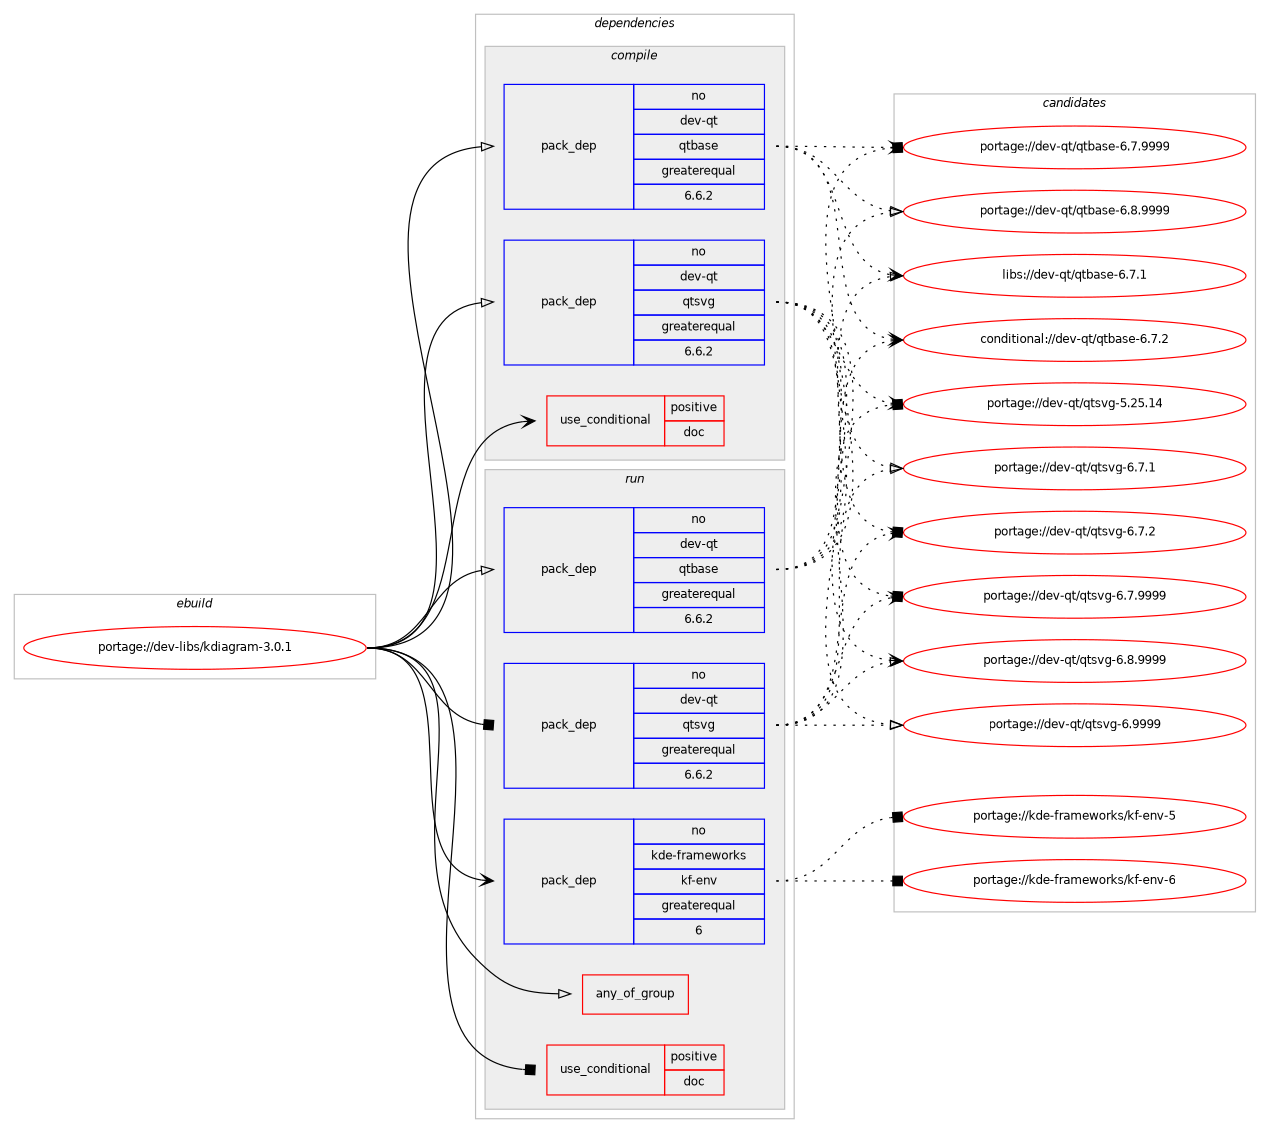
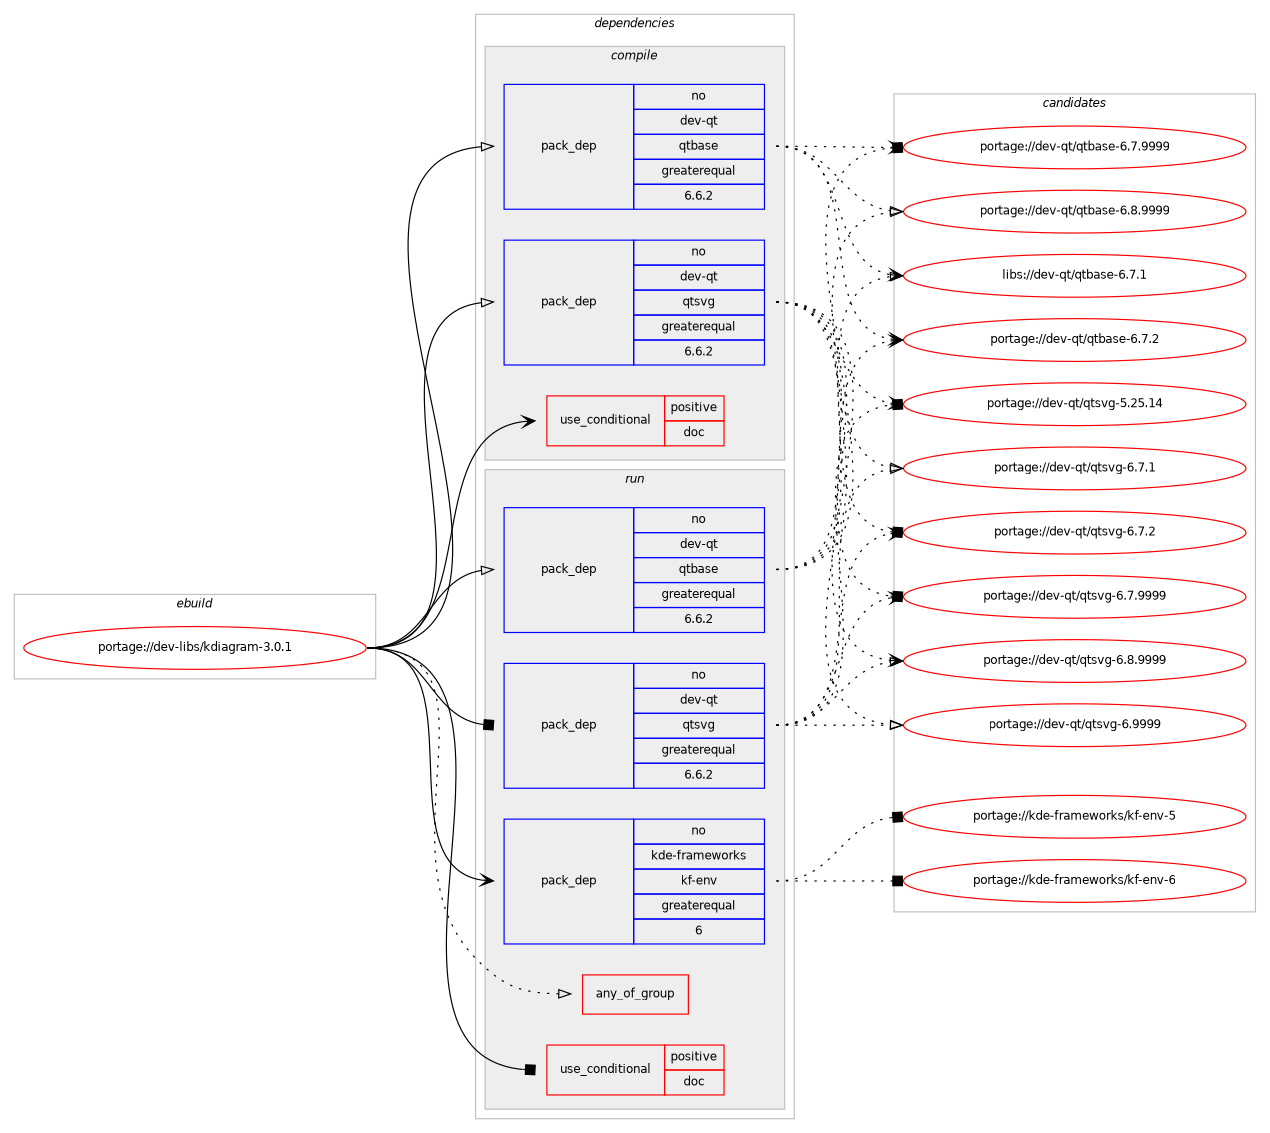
(1075, 340) -> (1075, 340)
(436, 856) -> (436, 856)
